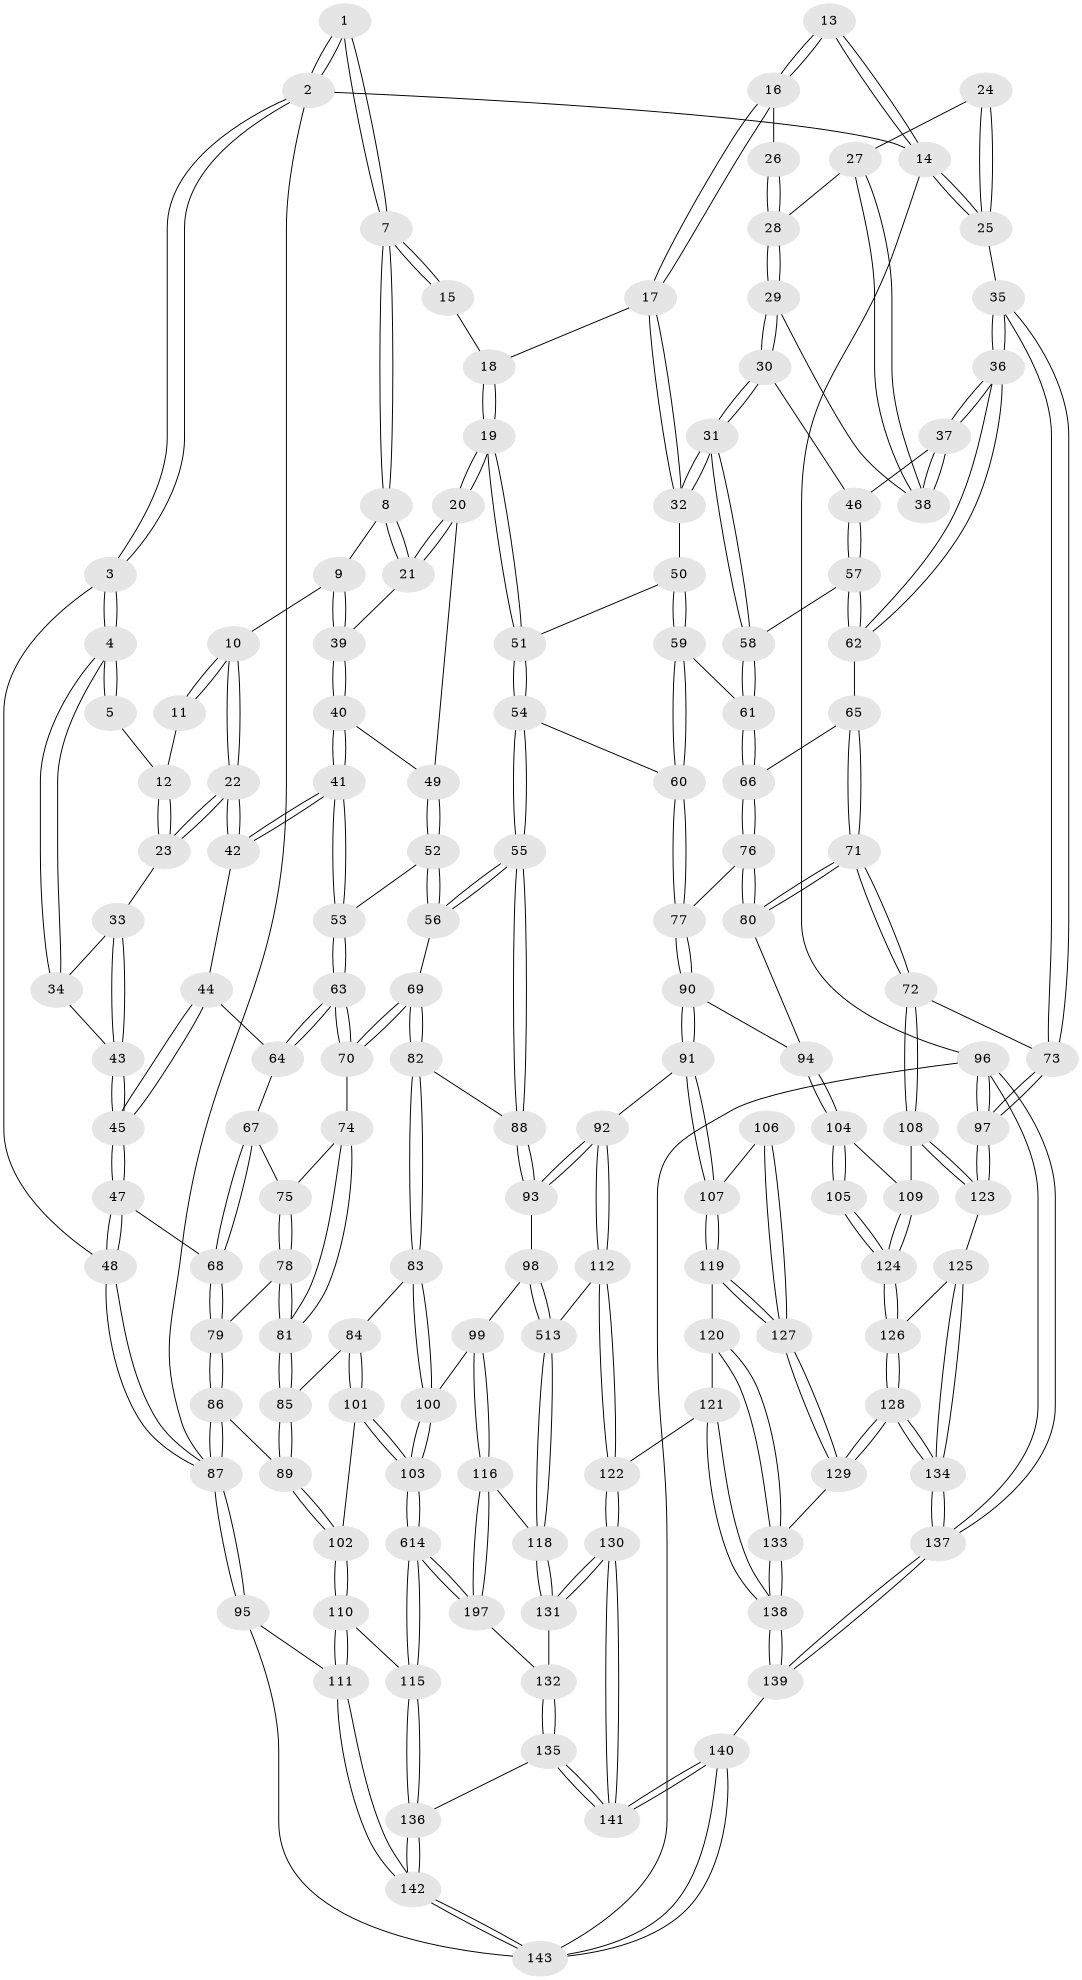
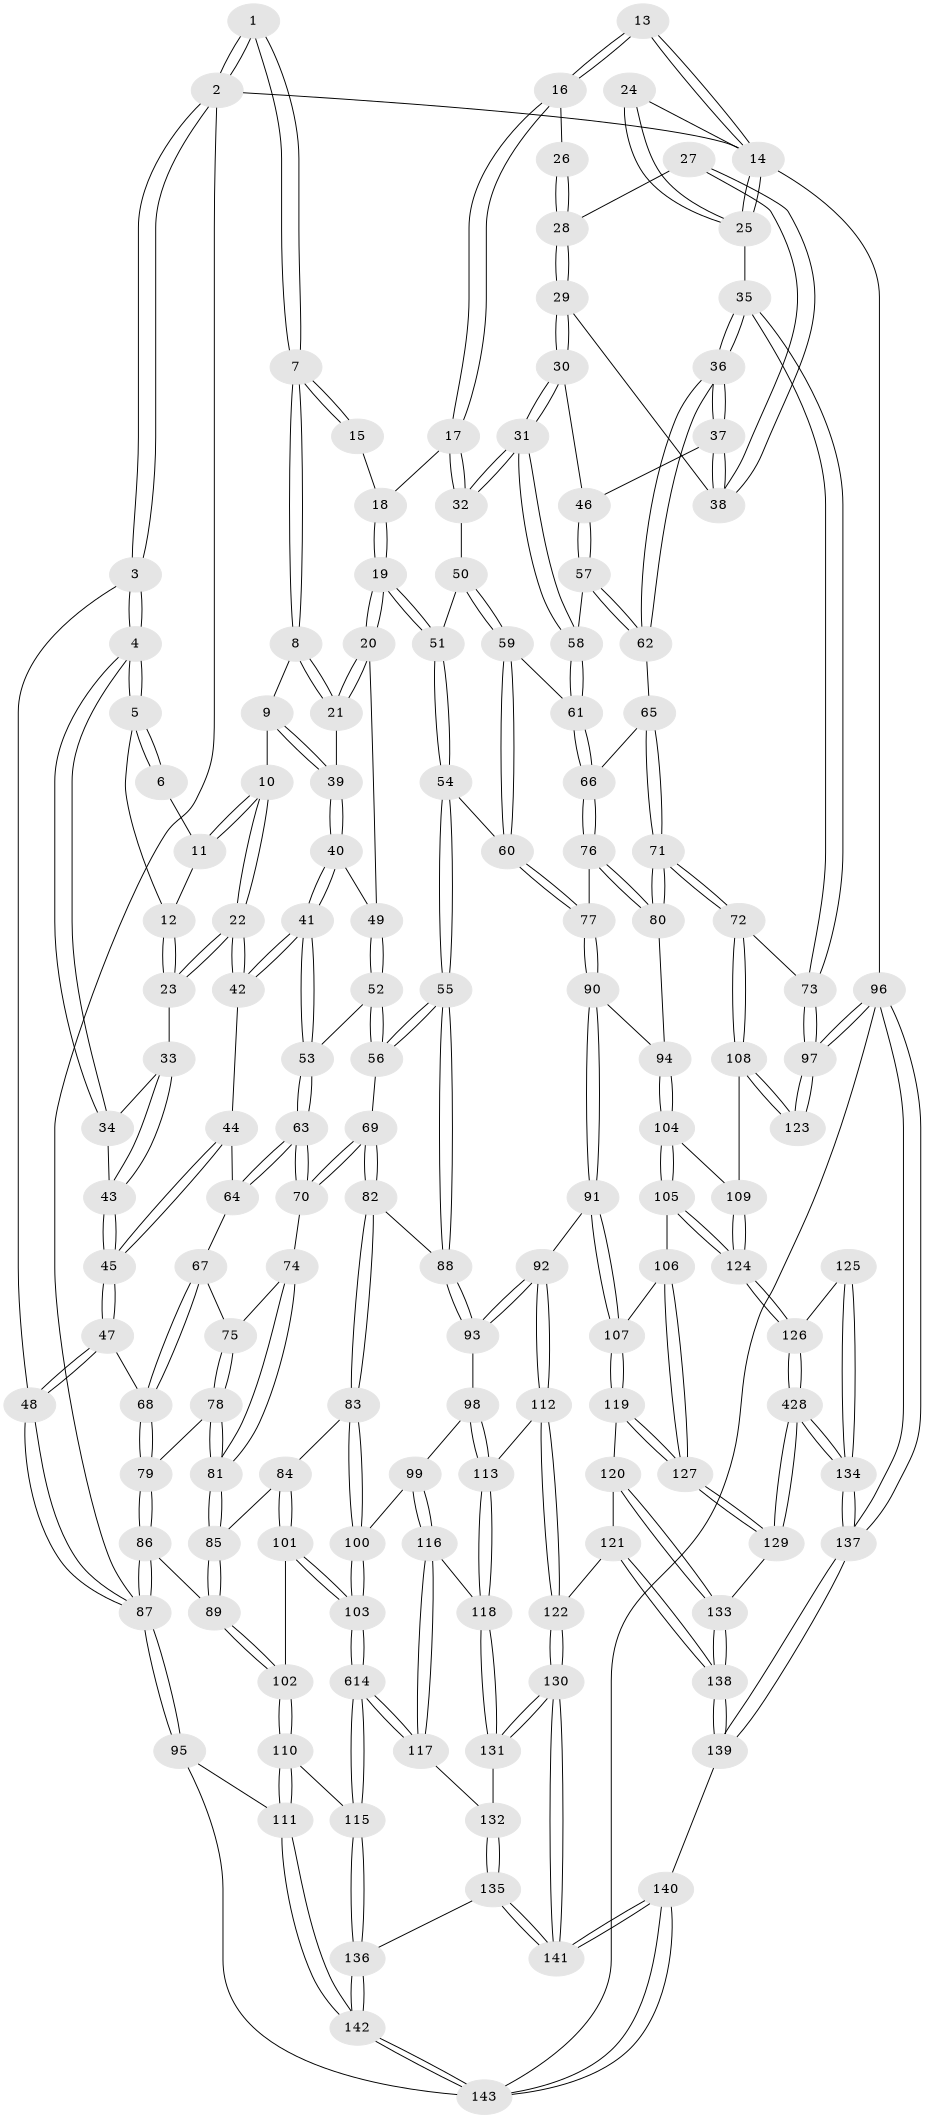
(921, 125) -> (694, 125)
none -> (161, 782)
none -> (667, 1232)
(972, 1232) -> none
(549, 1336) -> (486, 1474)
(893, 1405) -> (795, 1405)
(477, 1613) -> (421, 1751)
